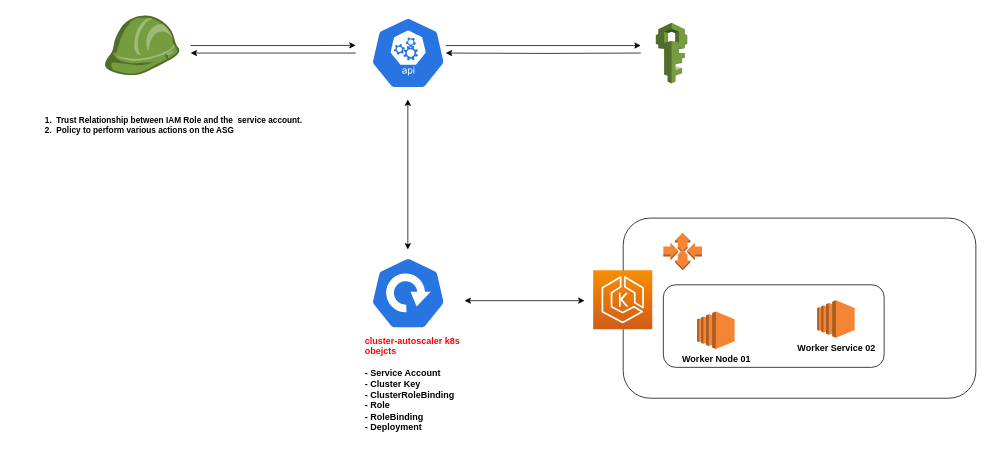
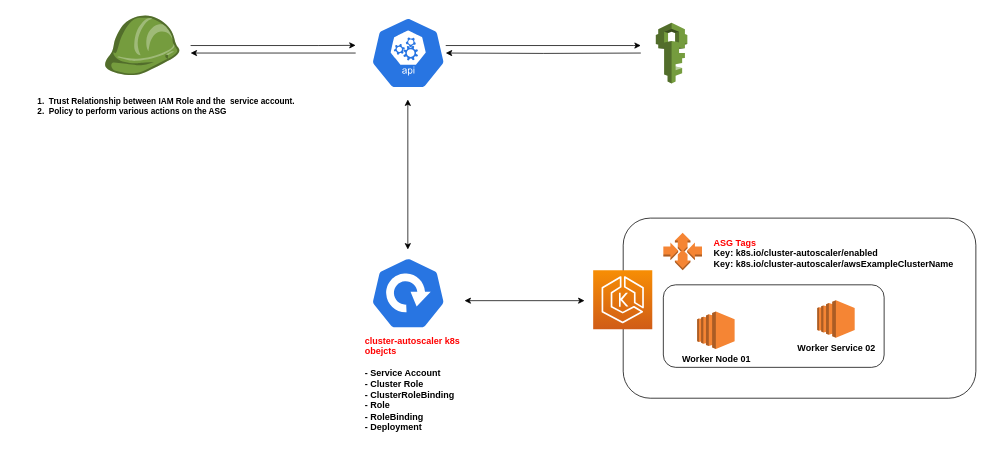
(165, 127) -> (158, 108)
none -> (836, 247)
(420, 379) -> (420, 379)
